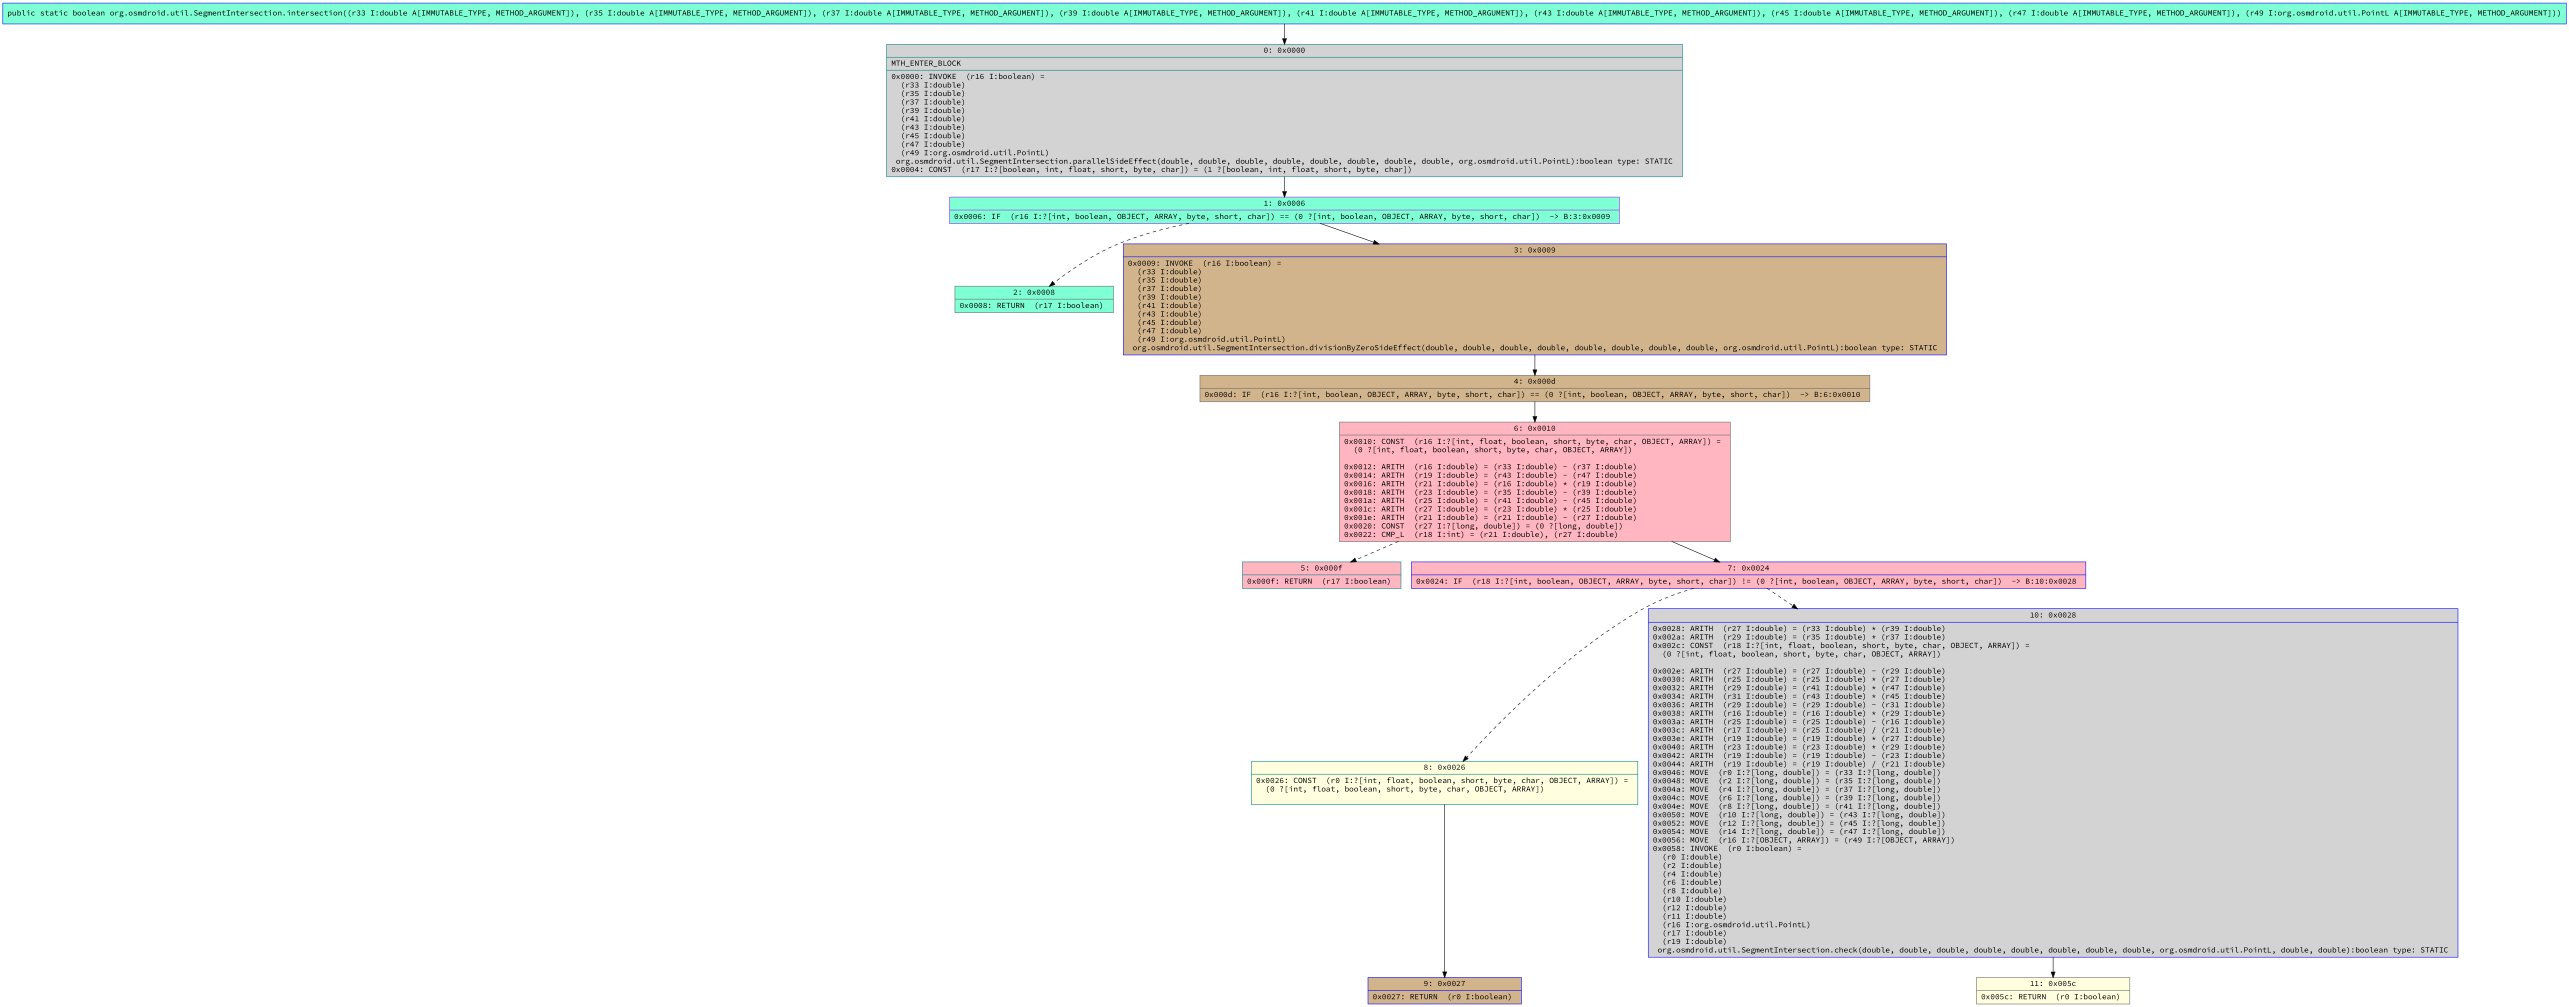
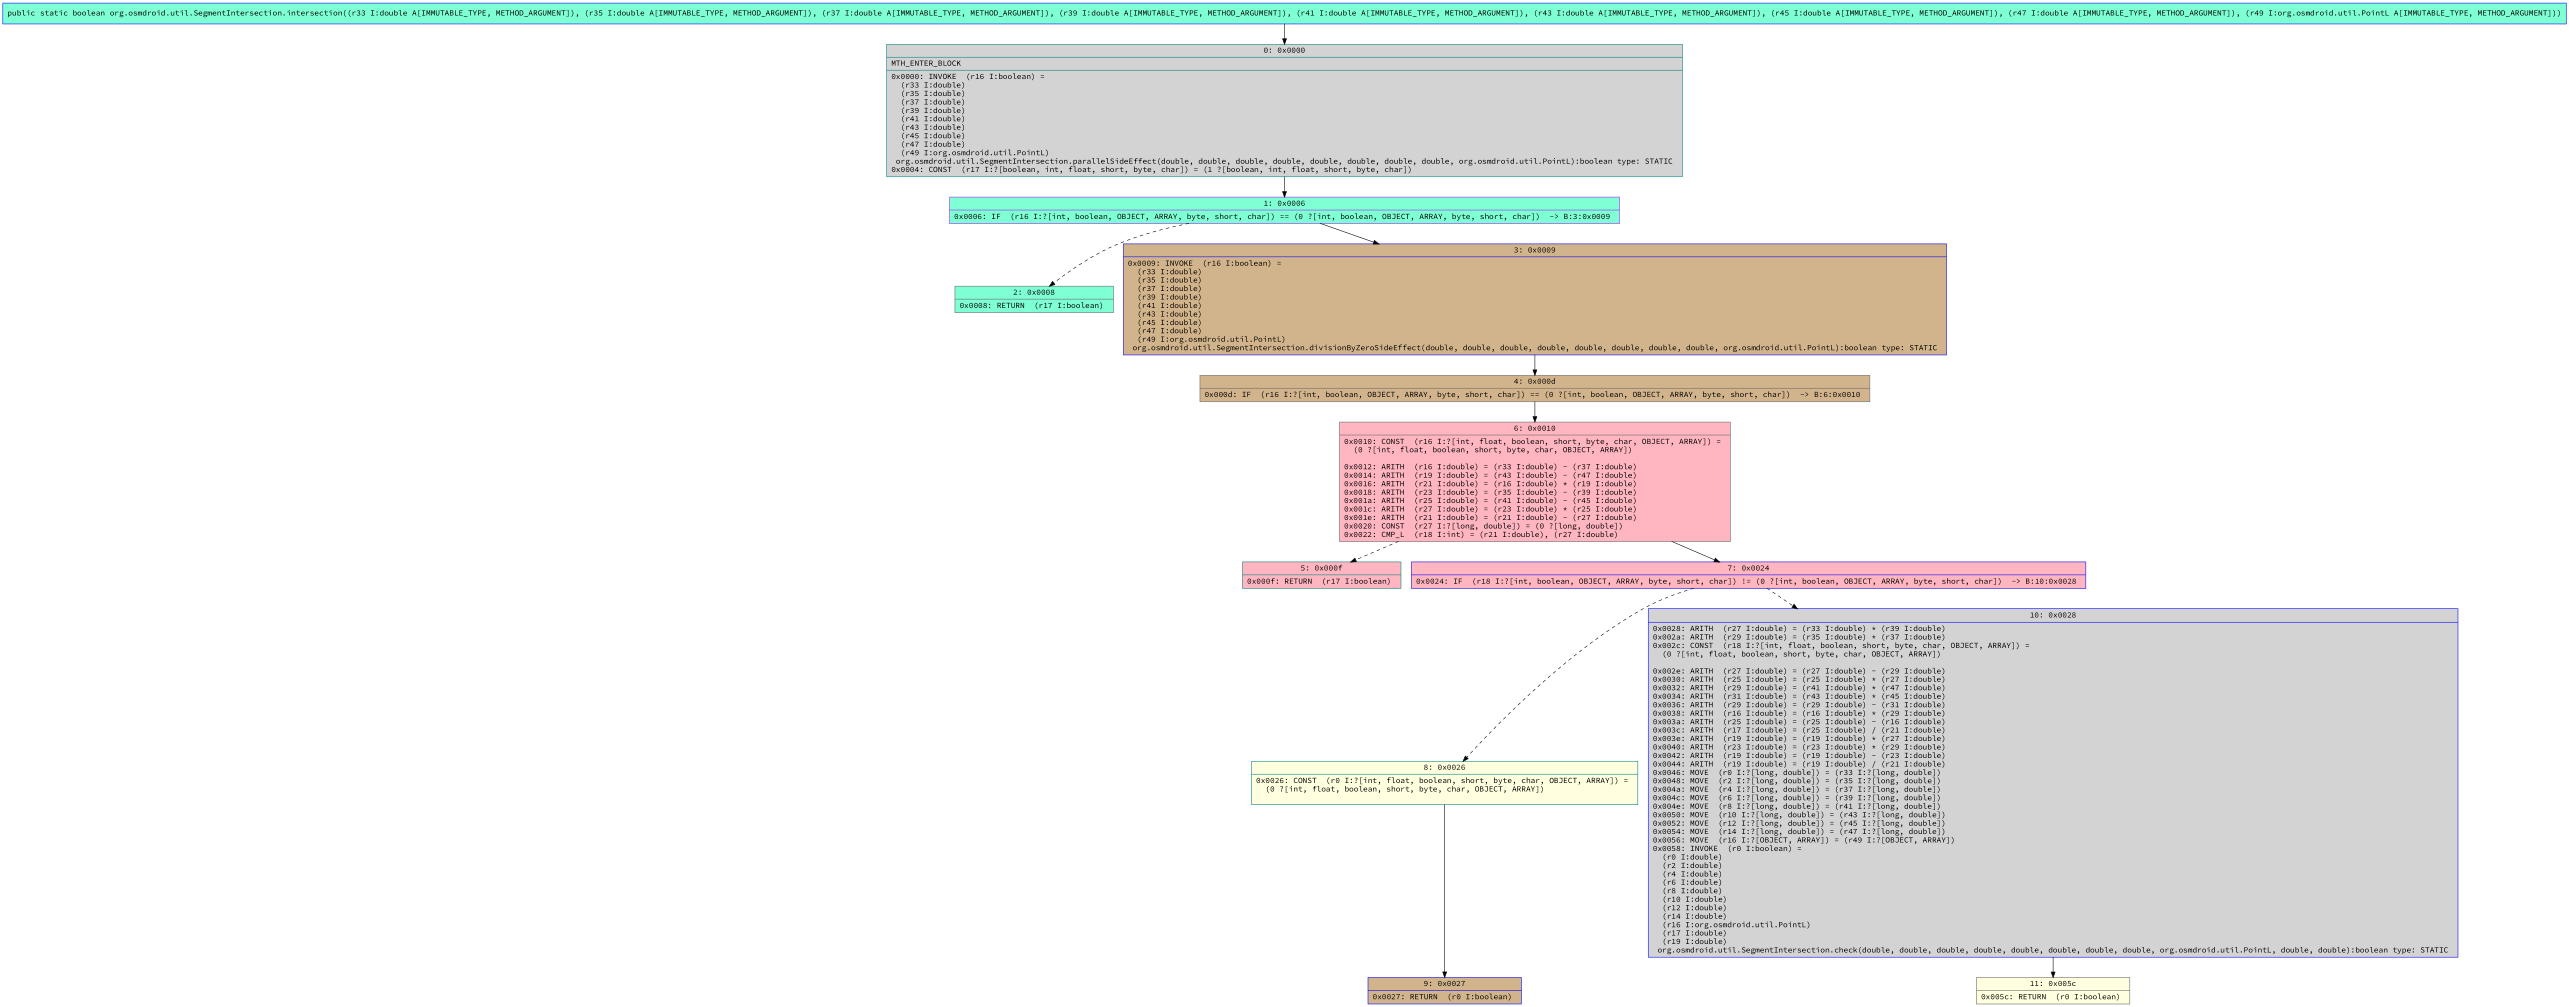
(1690, 916) -> (1690, 916)
